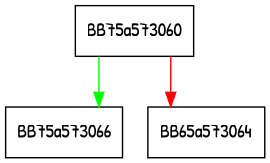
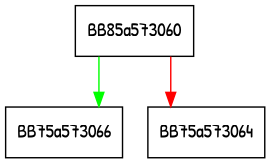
(134, 31) -> (134, 31)
(206, 132) -> (206, 132)
